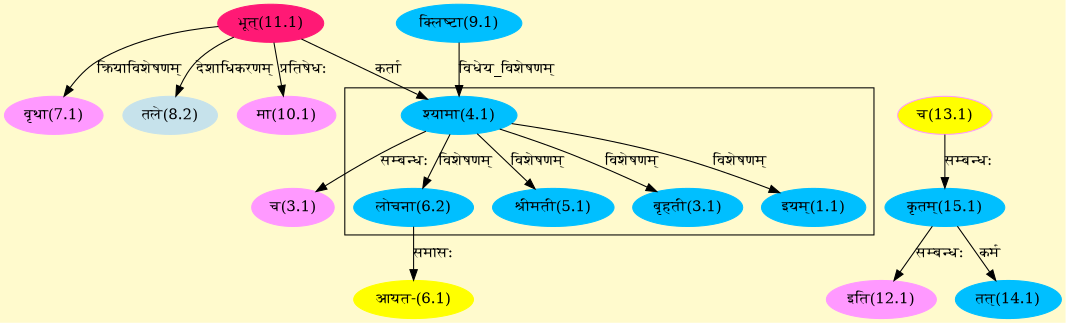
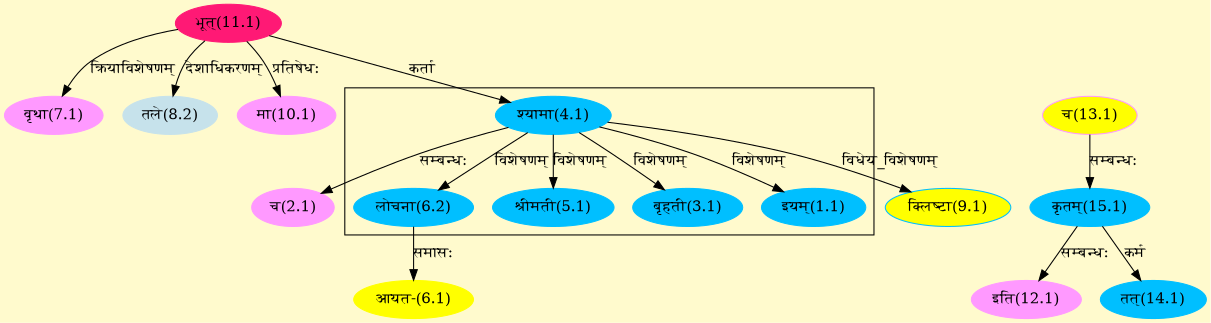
(459, 23) -> (948, 207)
(459, 64) -> (756, 146)
(293, 207) -> (293, 207)
